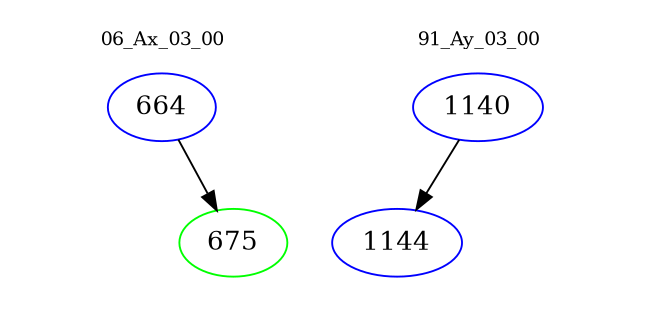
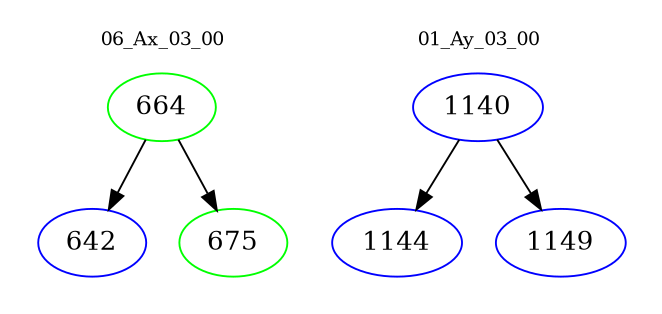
(479, 40) -> (479, 40)
(162, 107) -> (162, 107)
none -> (92, 243)
none -> (561, 243)
